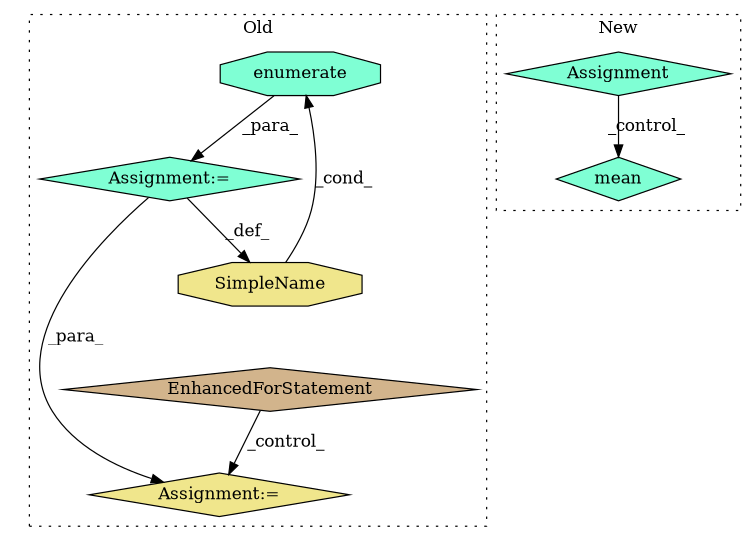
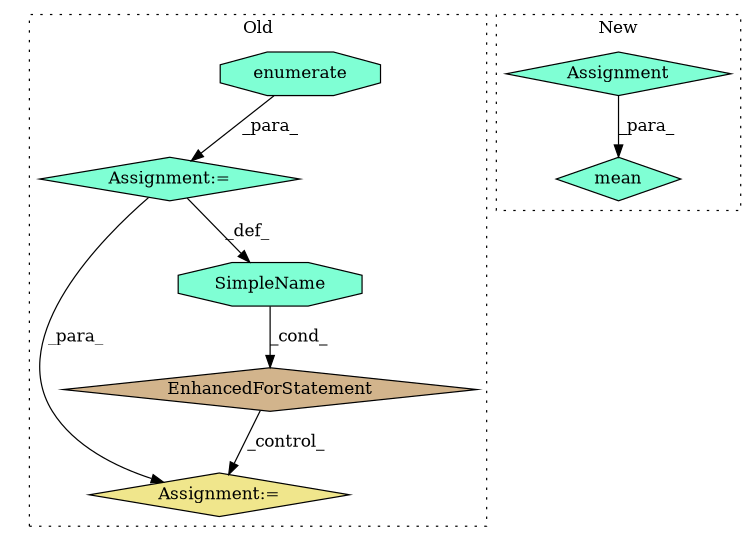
(646, 126) -> (646, 126)
(315, 188) -> (270, 331)
(270, 284) -> (270, 284)
